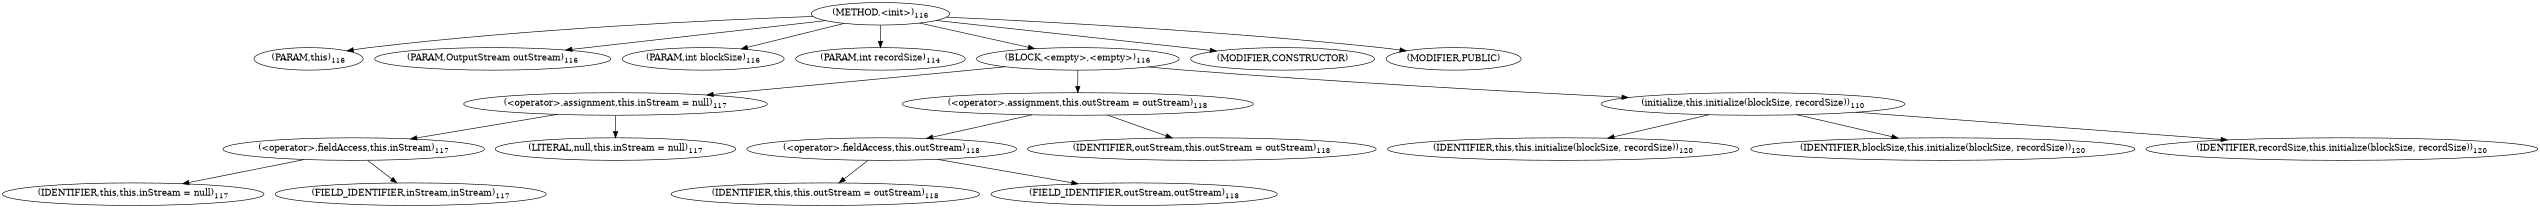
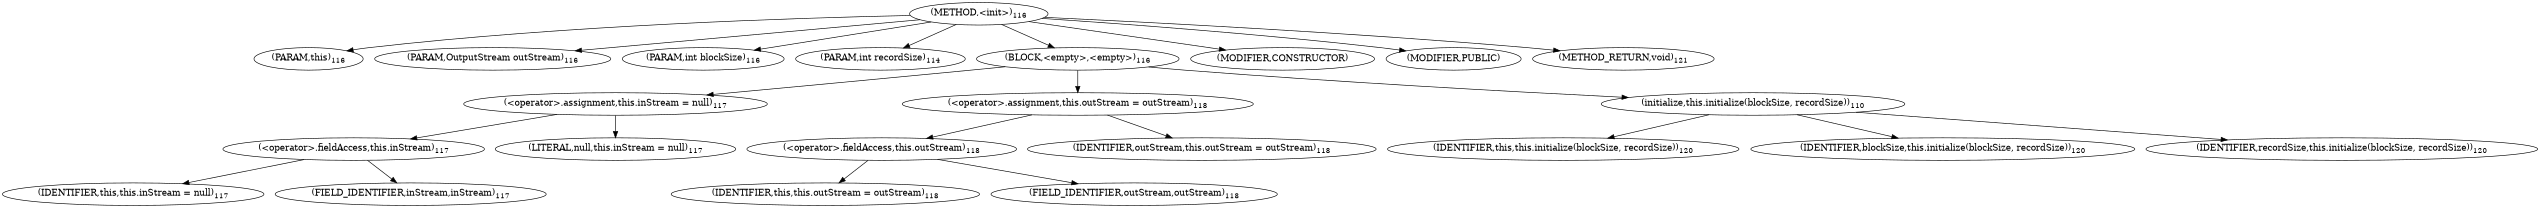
none -> (1623, 59)
